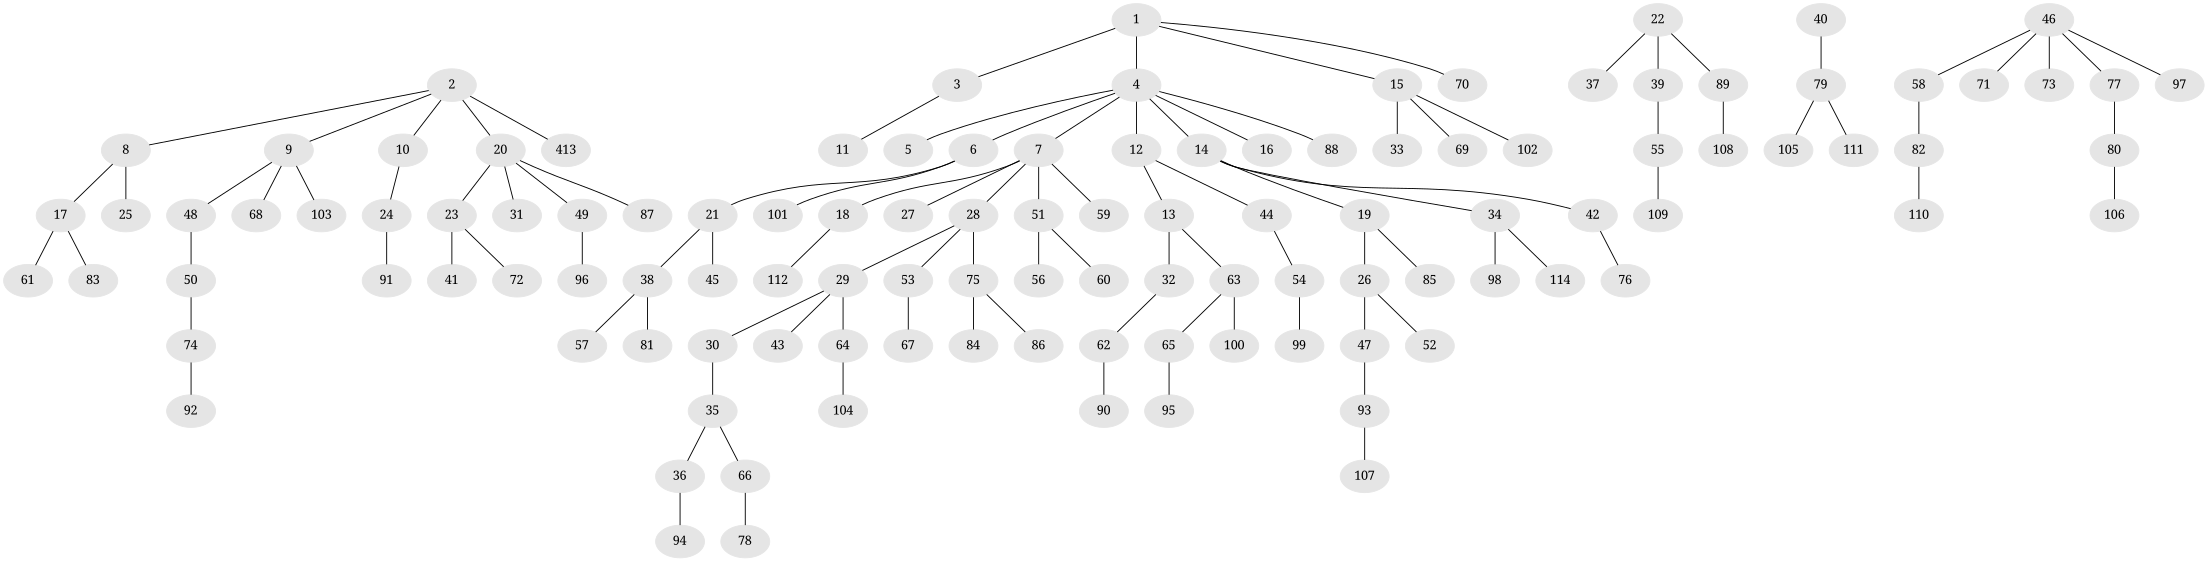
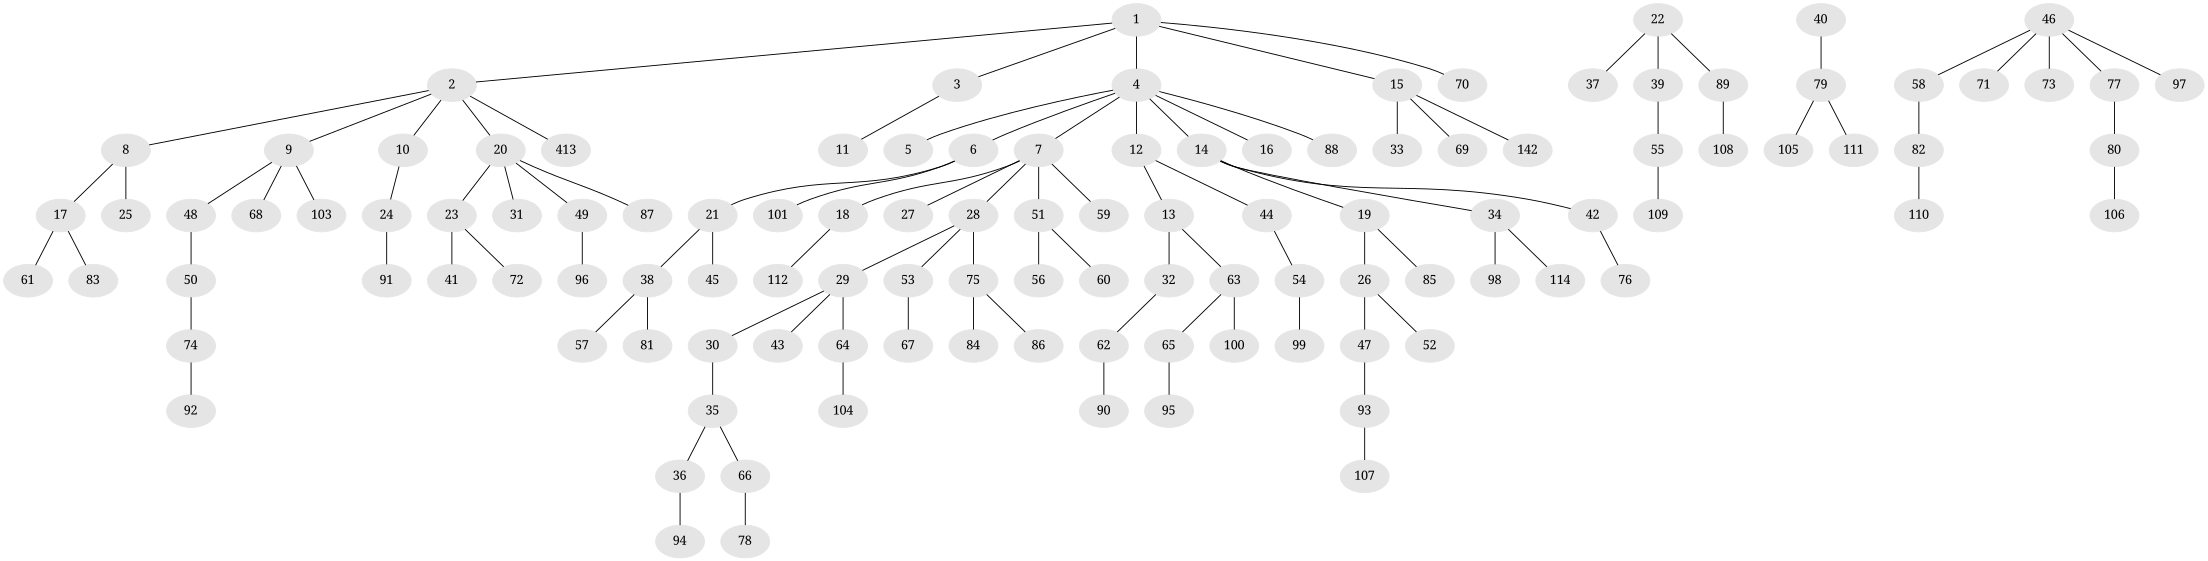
none -> (794, 53)
(1528, 150) -> (1528, 150)
